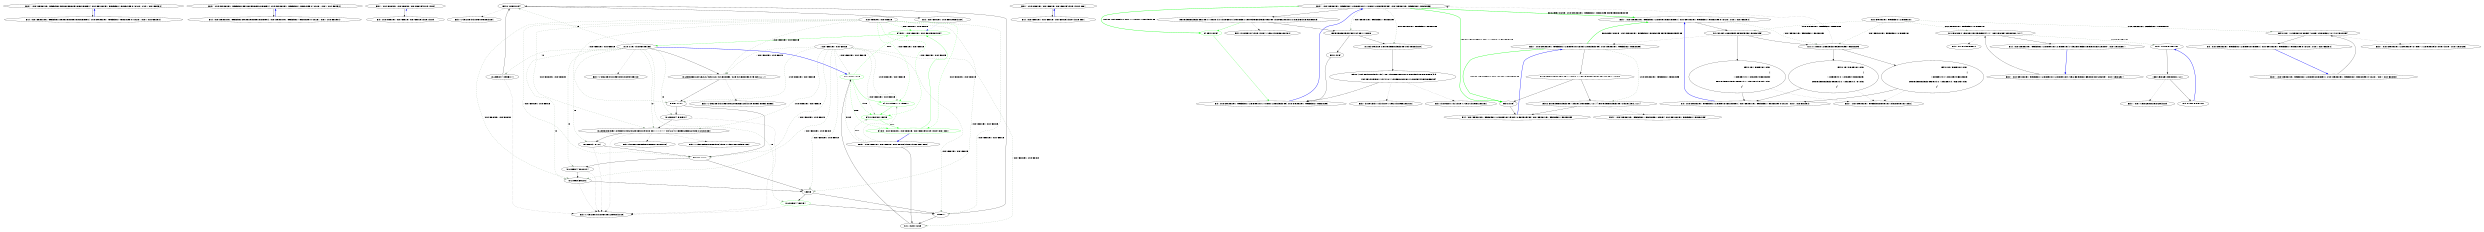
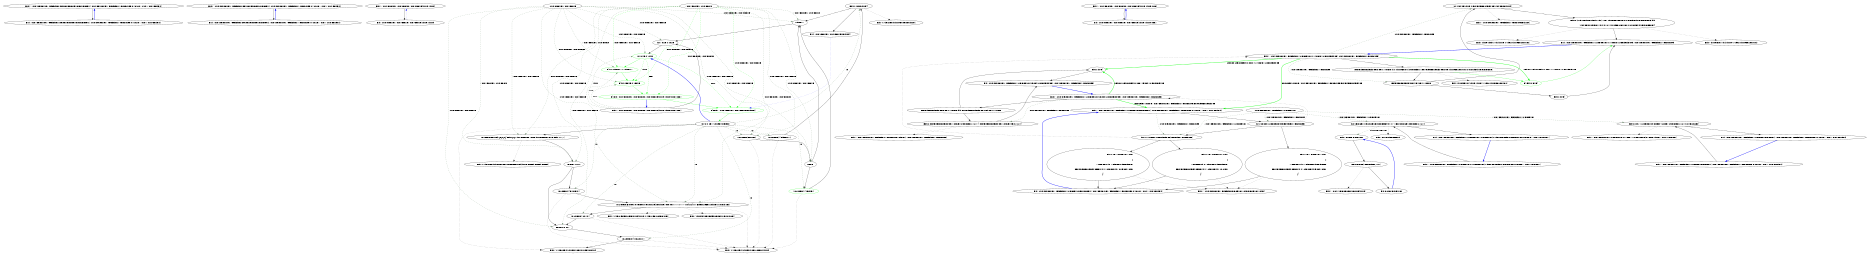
(888, 10) -> (829, 14)
none -> (1503, 23)
(578, 174) -> (605, 244)
(754, 175) -> none
